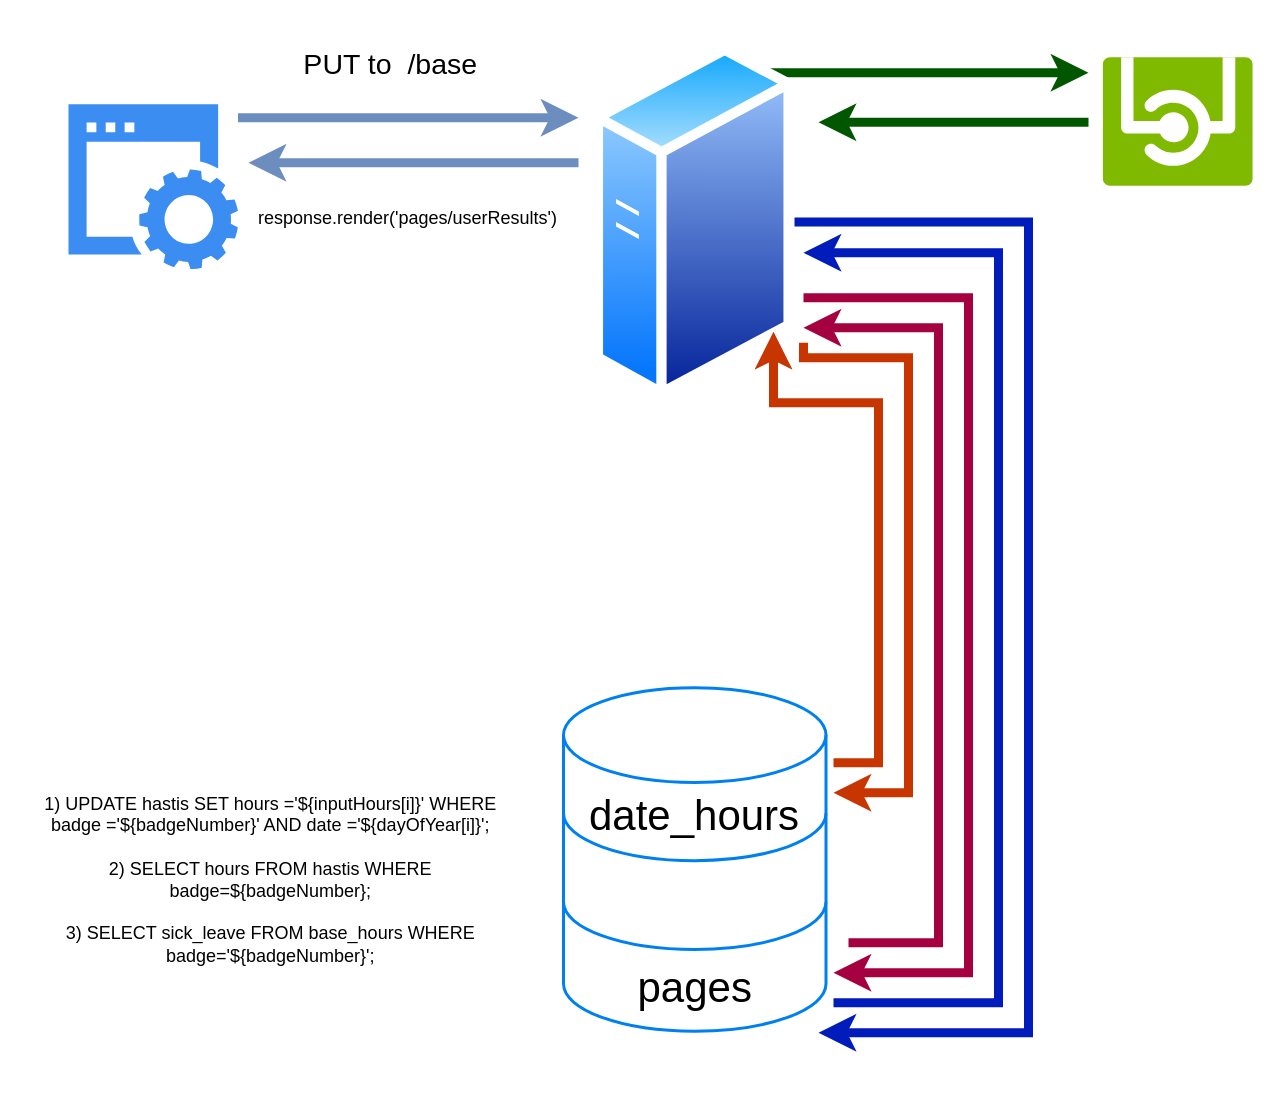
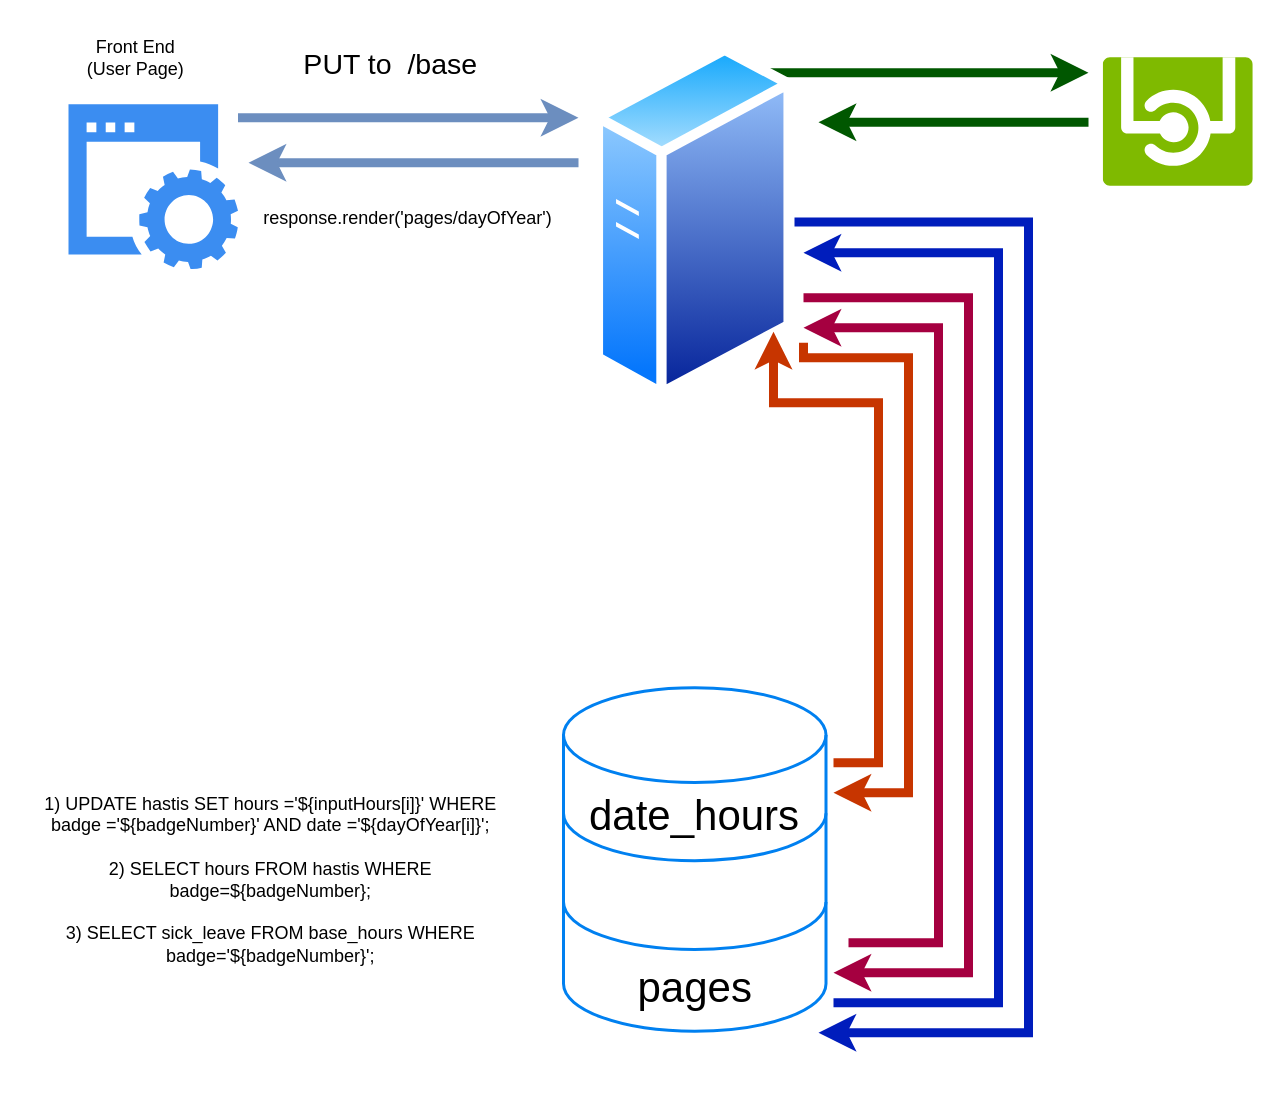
none -> (136, 58)
(408, 218) -> (408, 218)
